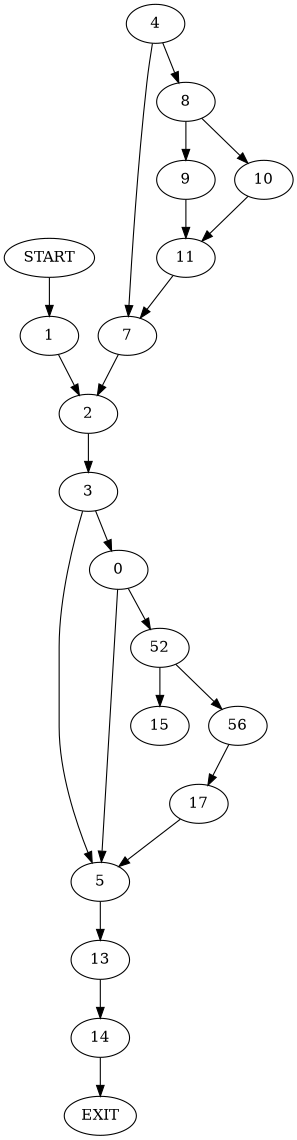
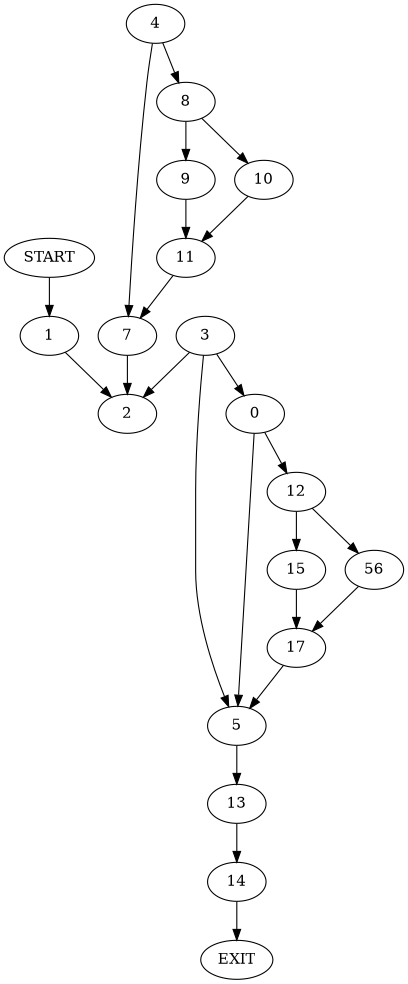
(88, 448) -> (170, 371)
none -> (296, 604)
(160, 648) -> (296, 492)
